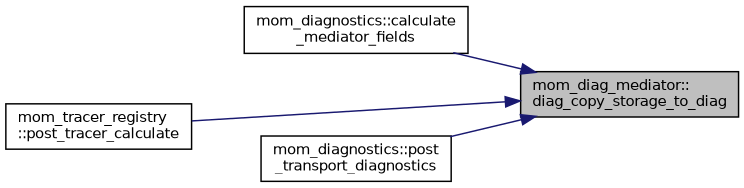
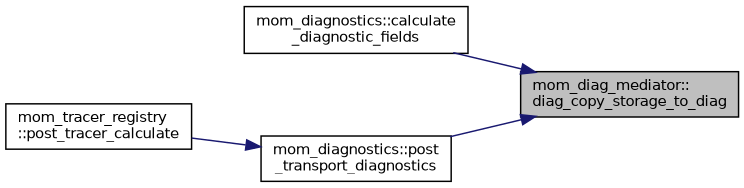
(356, 30) -> (356, 30)
(348, 111) -> (219, 141)
